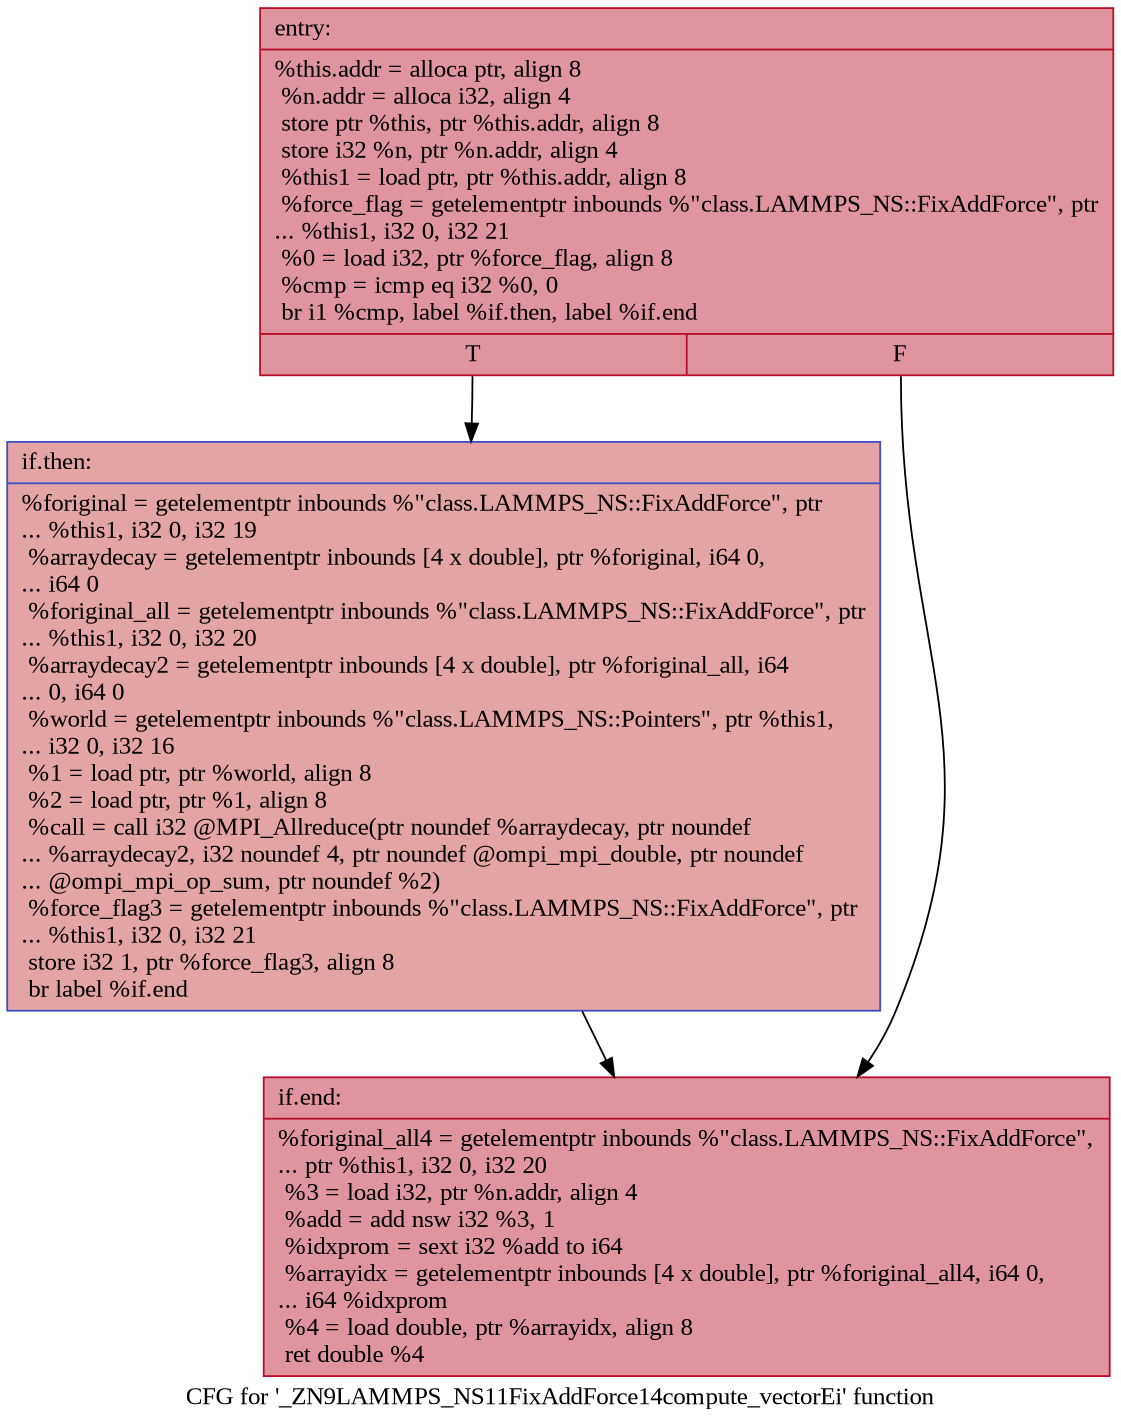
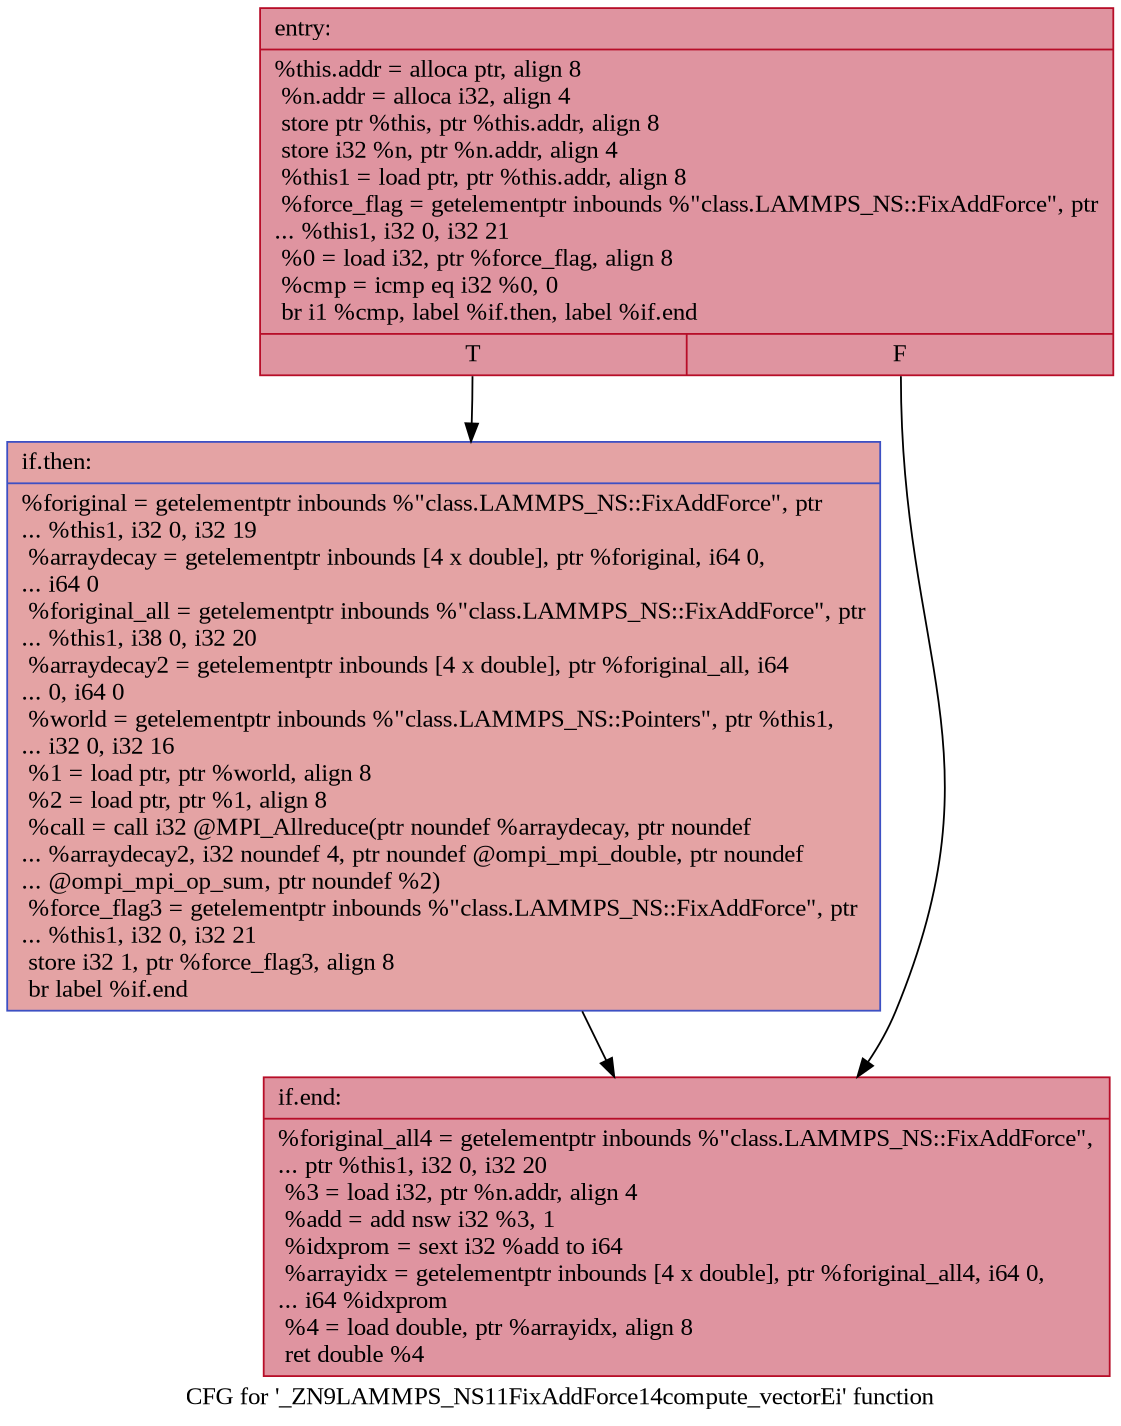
(140, 638) -> (140, 638)
